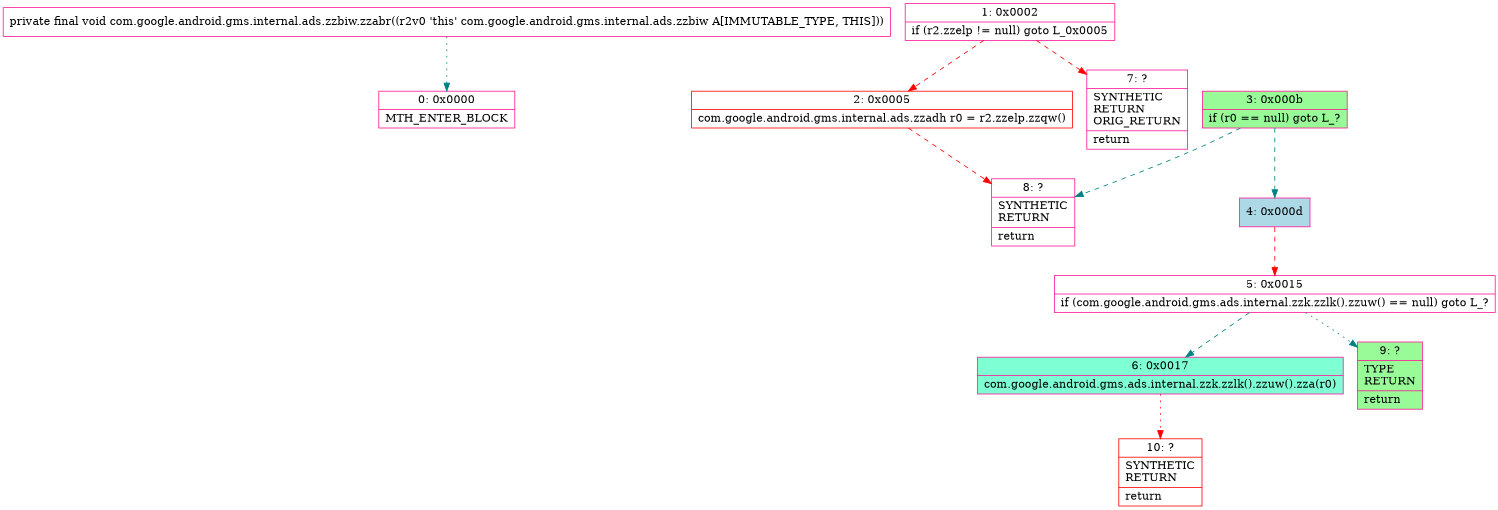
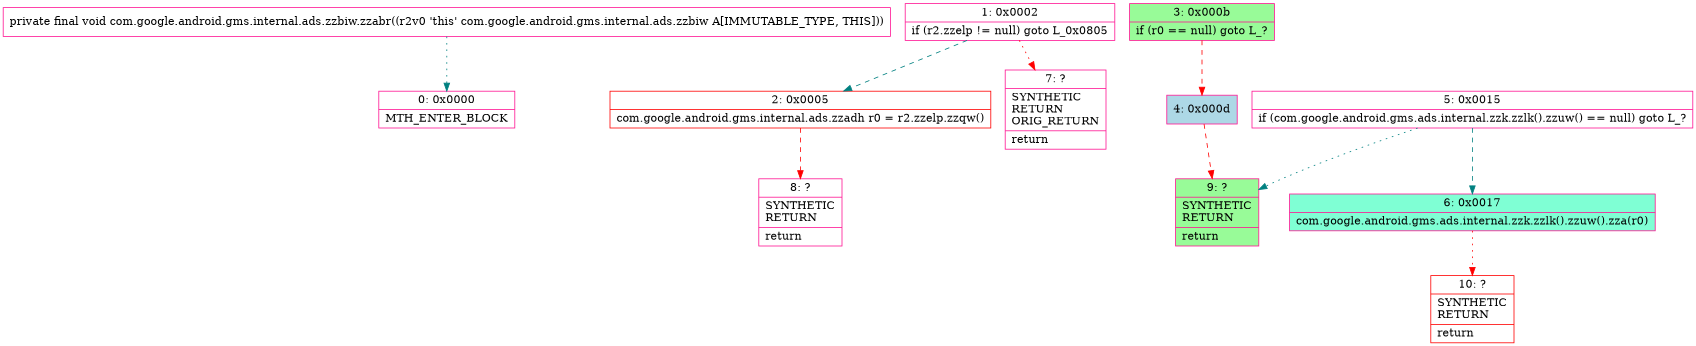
(1010, 31) -> (1010, 31)
(1058, 55) -> (1025, 52)
(949, 63) -> (909, 64)
(1275, 159) -> (1202, 64)
(1162, 163) -> none
(1275, 247) -> (1208, 147)
(1380, 369) -> (1217, 206)
